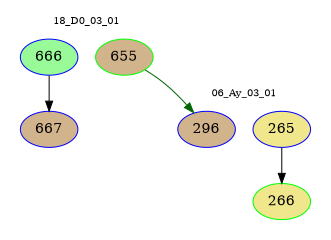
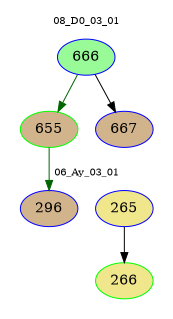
(87, 22) -> (87, 22)
none -> (70, 89)
